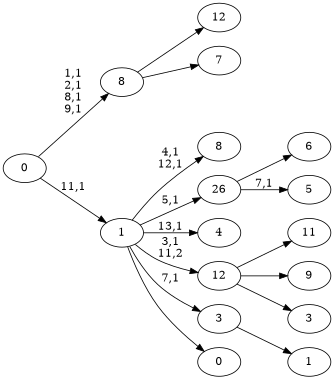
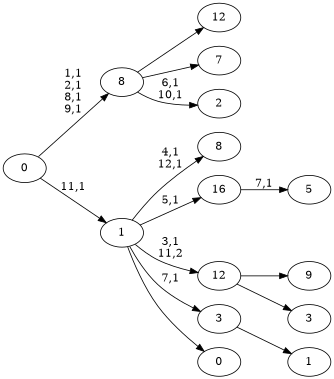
none -> (219, 104)
(309, 147) -> none
(219, 190) -> (219, 190)
(219, 233) -> none
(309, 233) -> none
